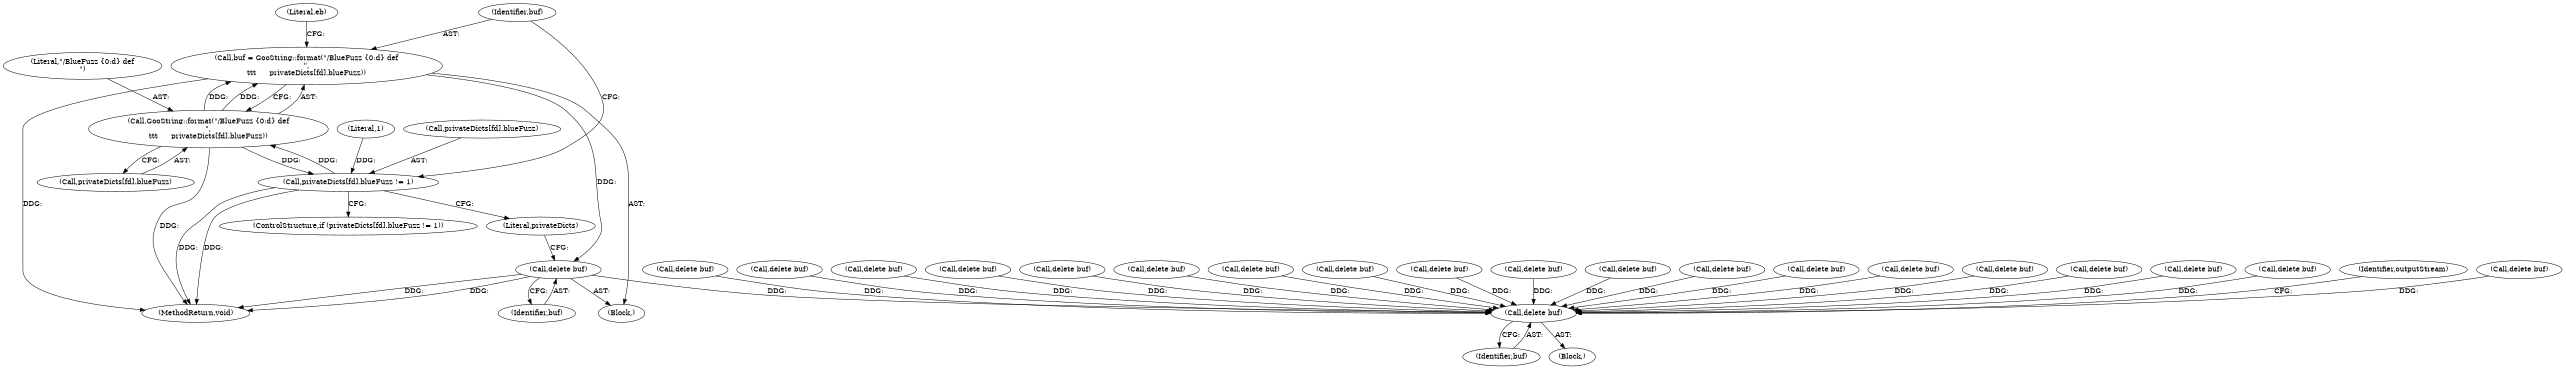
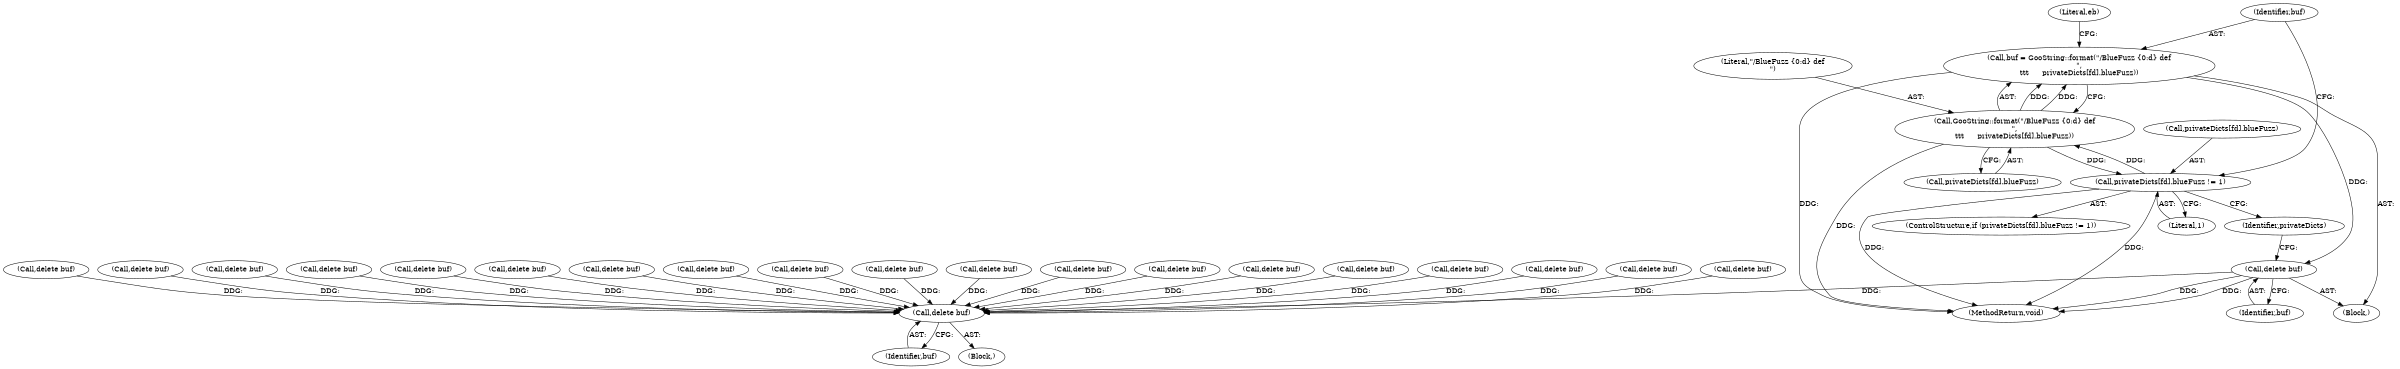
(367, 161) -> (2169, 204)
none -> (2180, 201)
(359, 204) -> (2100, 204)
(541, 226) -> (2284, 226)
(2404, 270) -> none
